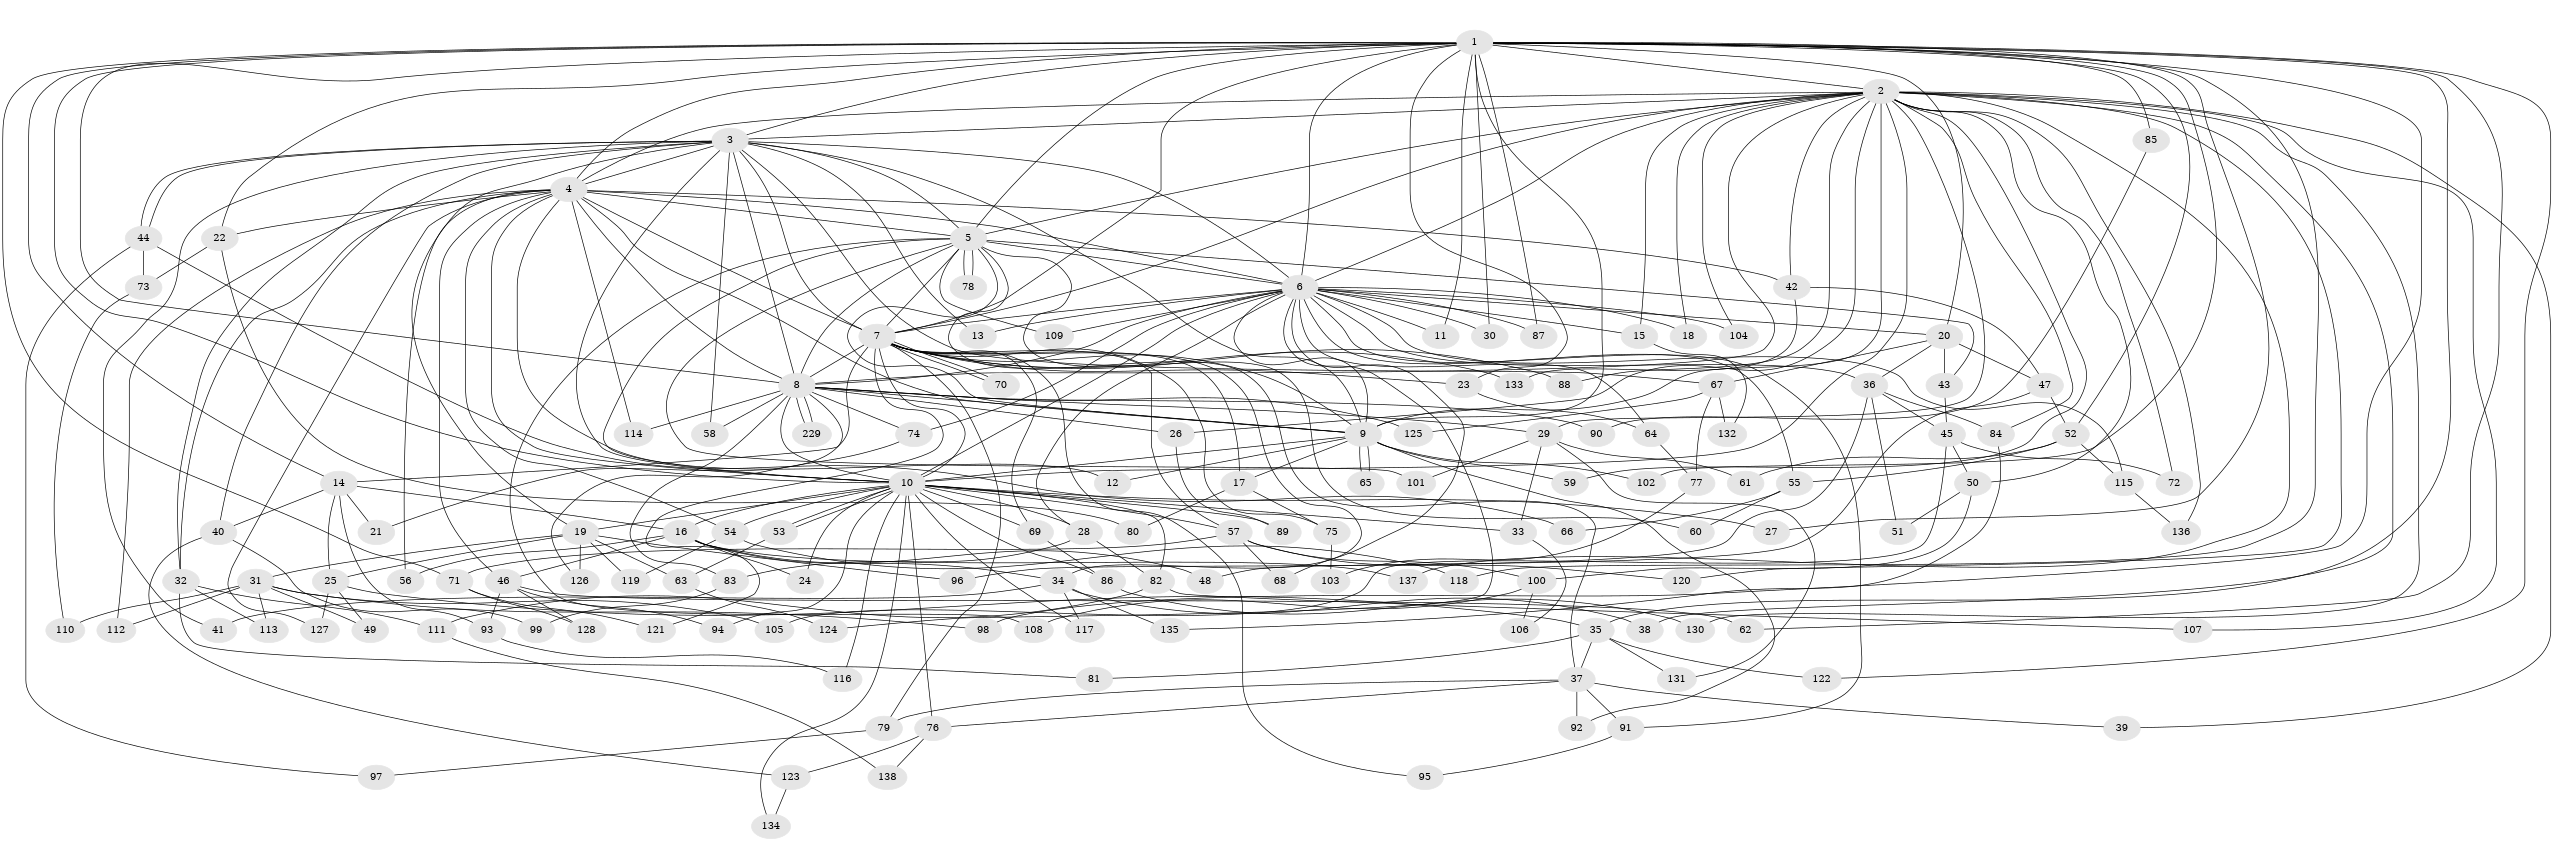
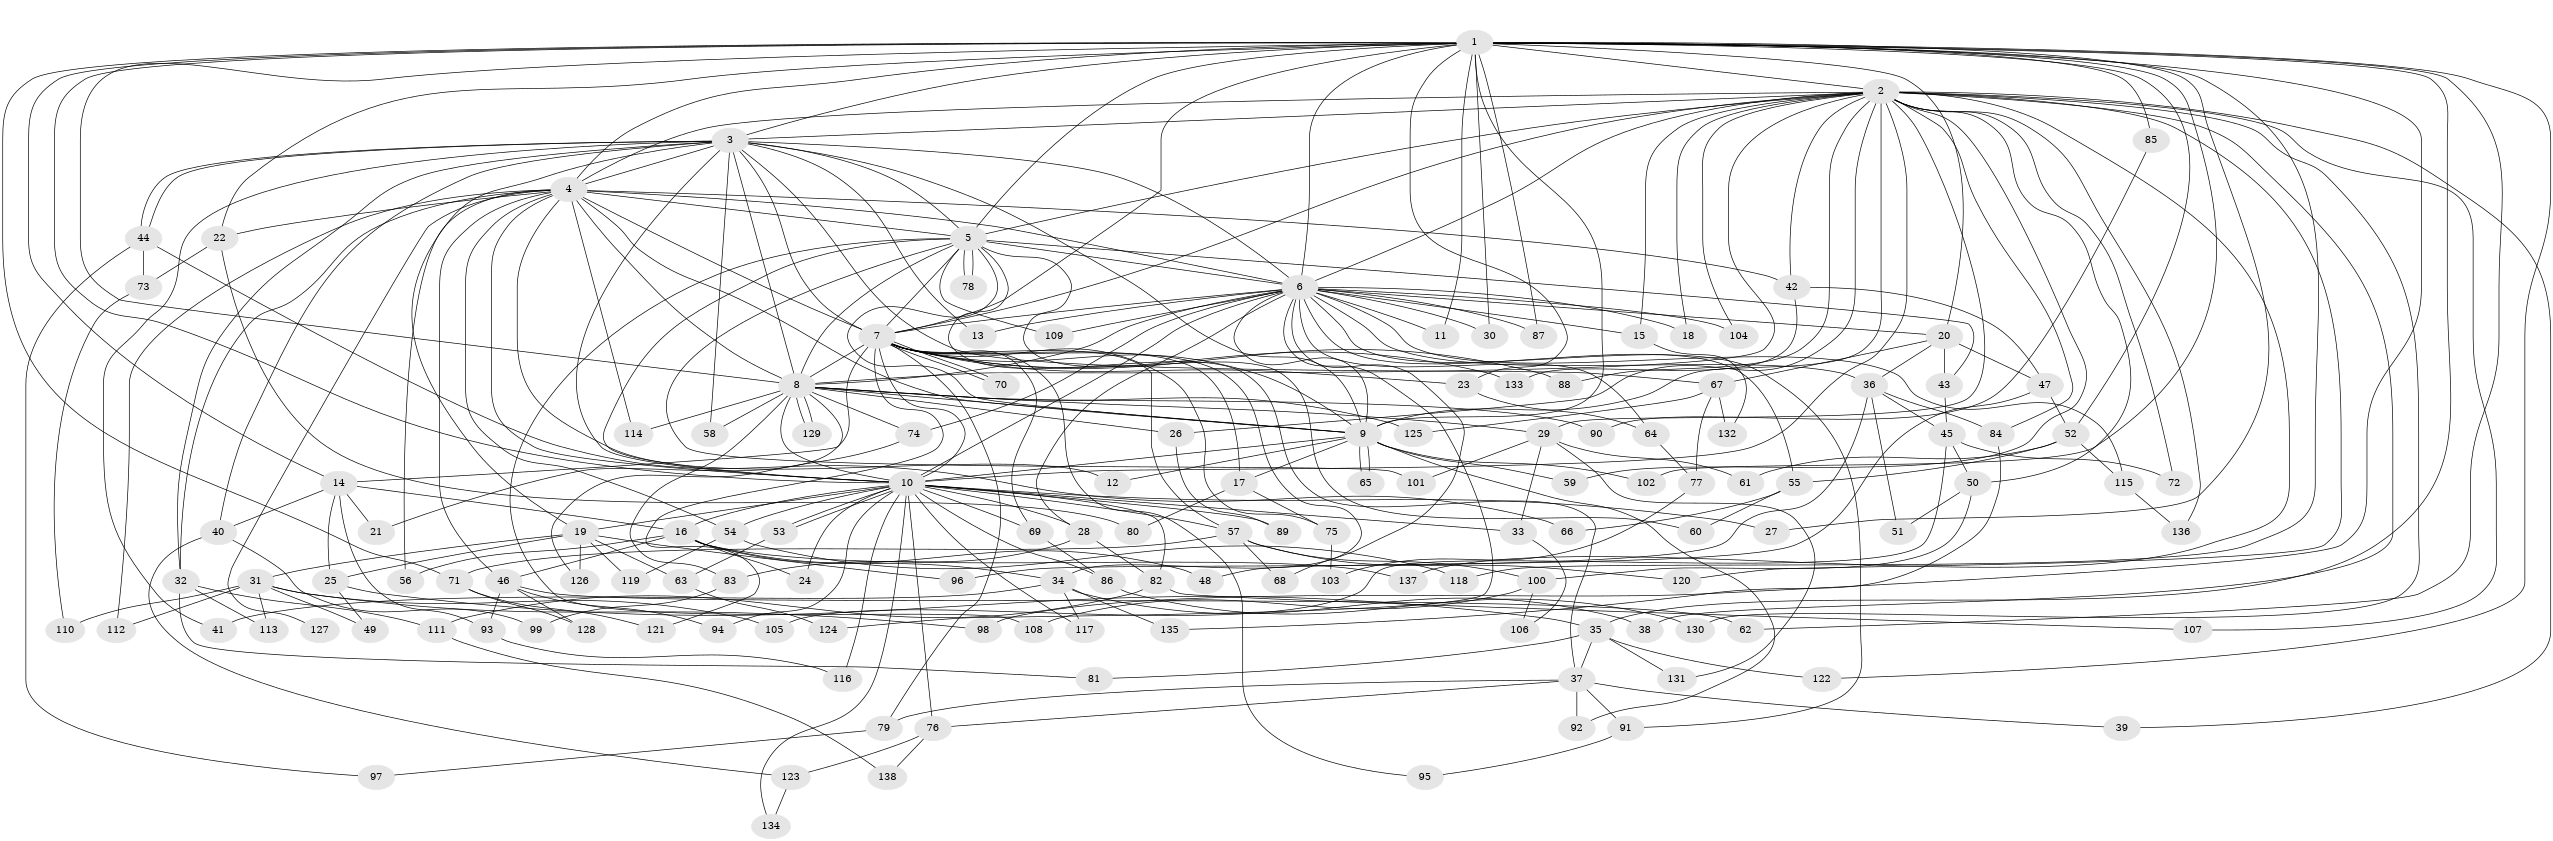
(812, 434) -> (812, 434)
(325, 606) -> none
